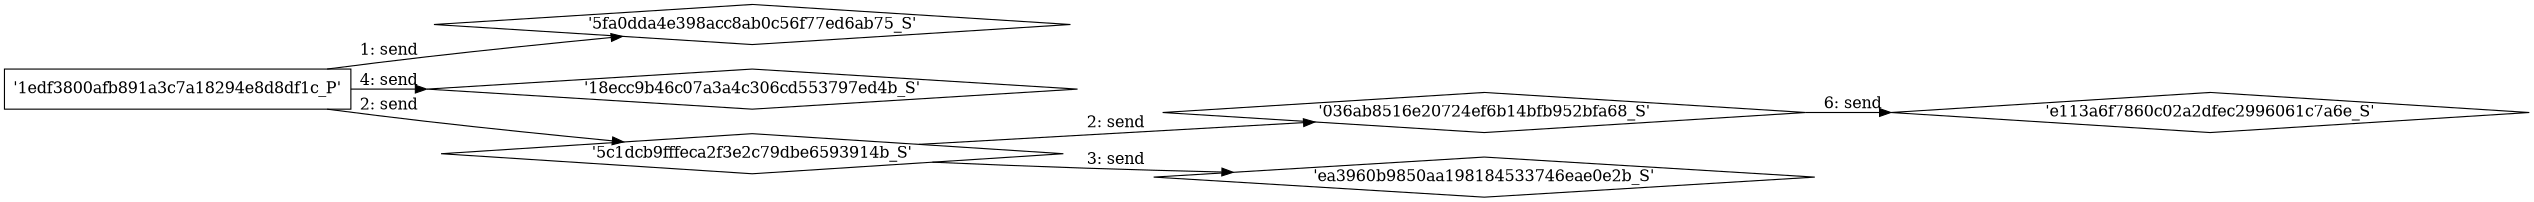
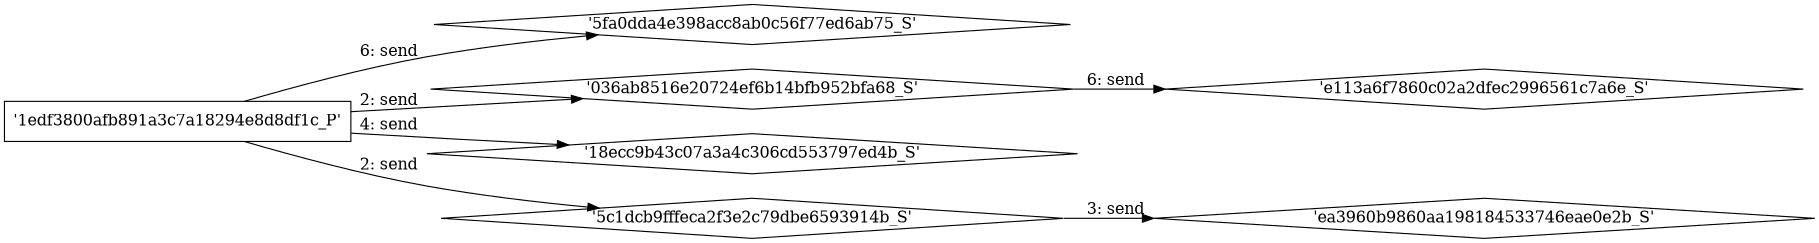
(389, 51) -> (389, 52)
(752, 89) -> (752, 154)
(2210, 113) -> (1484, 89)
(1111, 134) -> (461, 105)
(1484, 177) -> (1484, 218)
